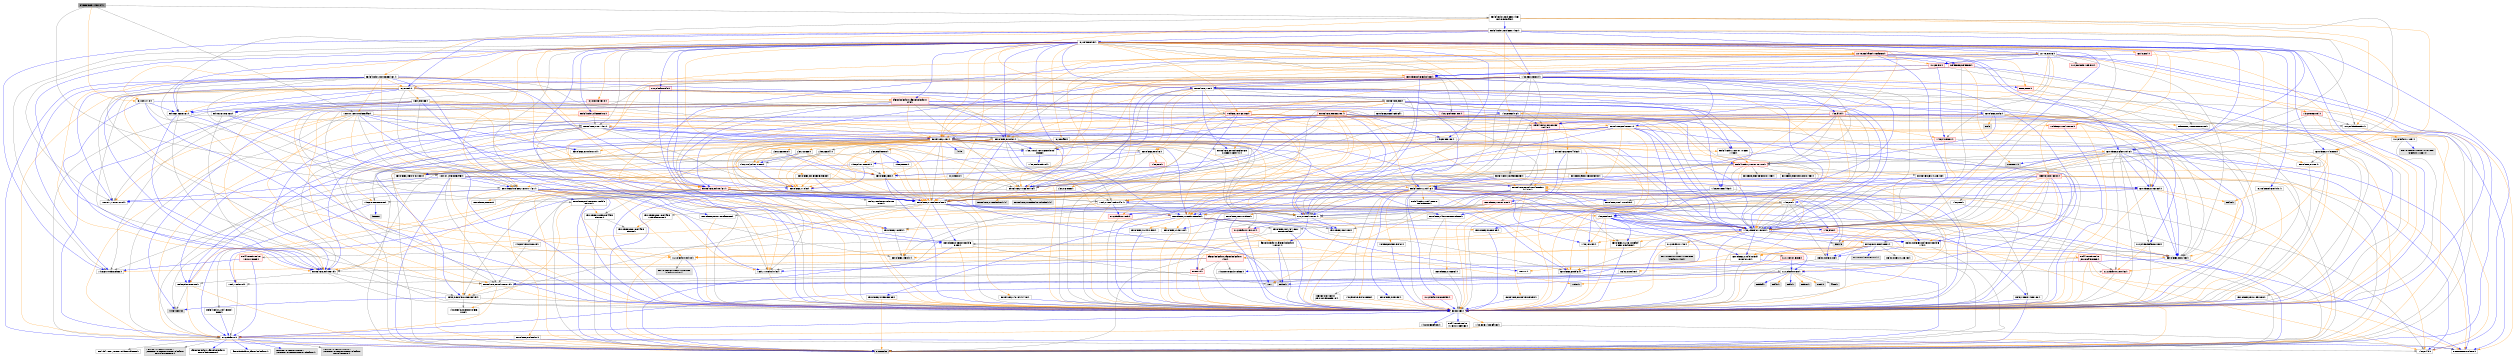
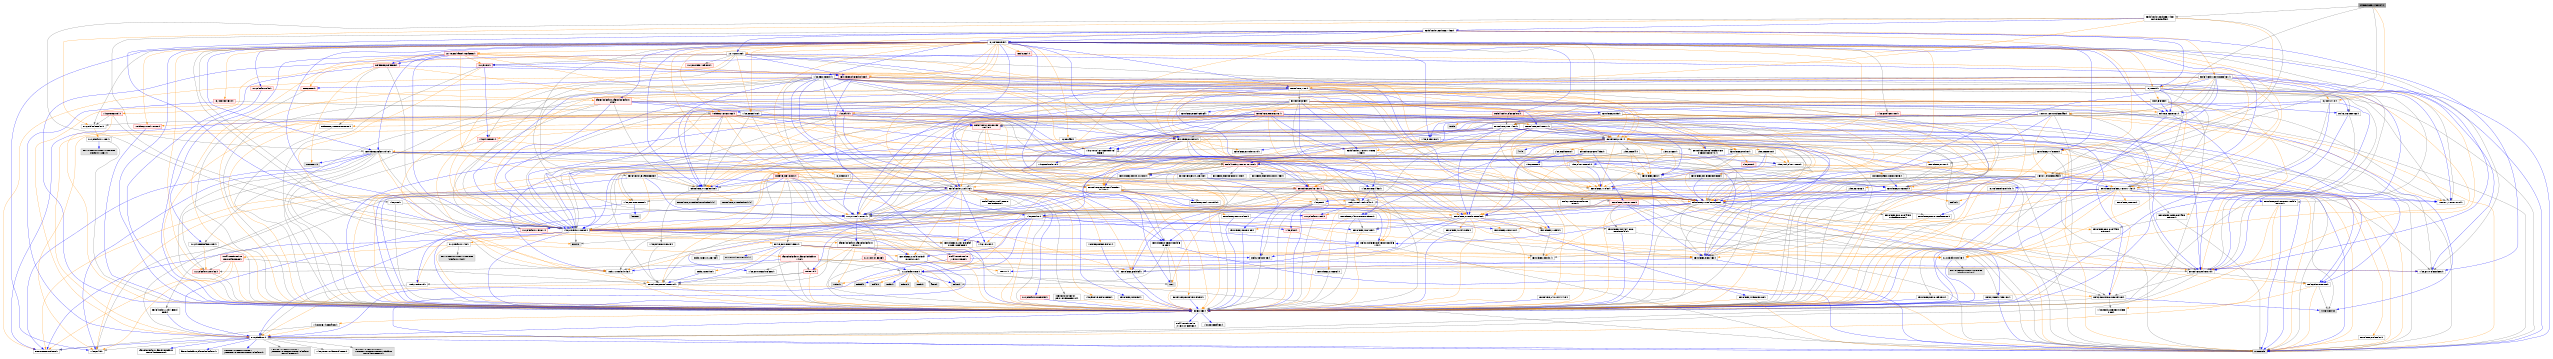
none -> (1221, 124)
(118, 351) -> (332, 351)
